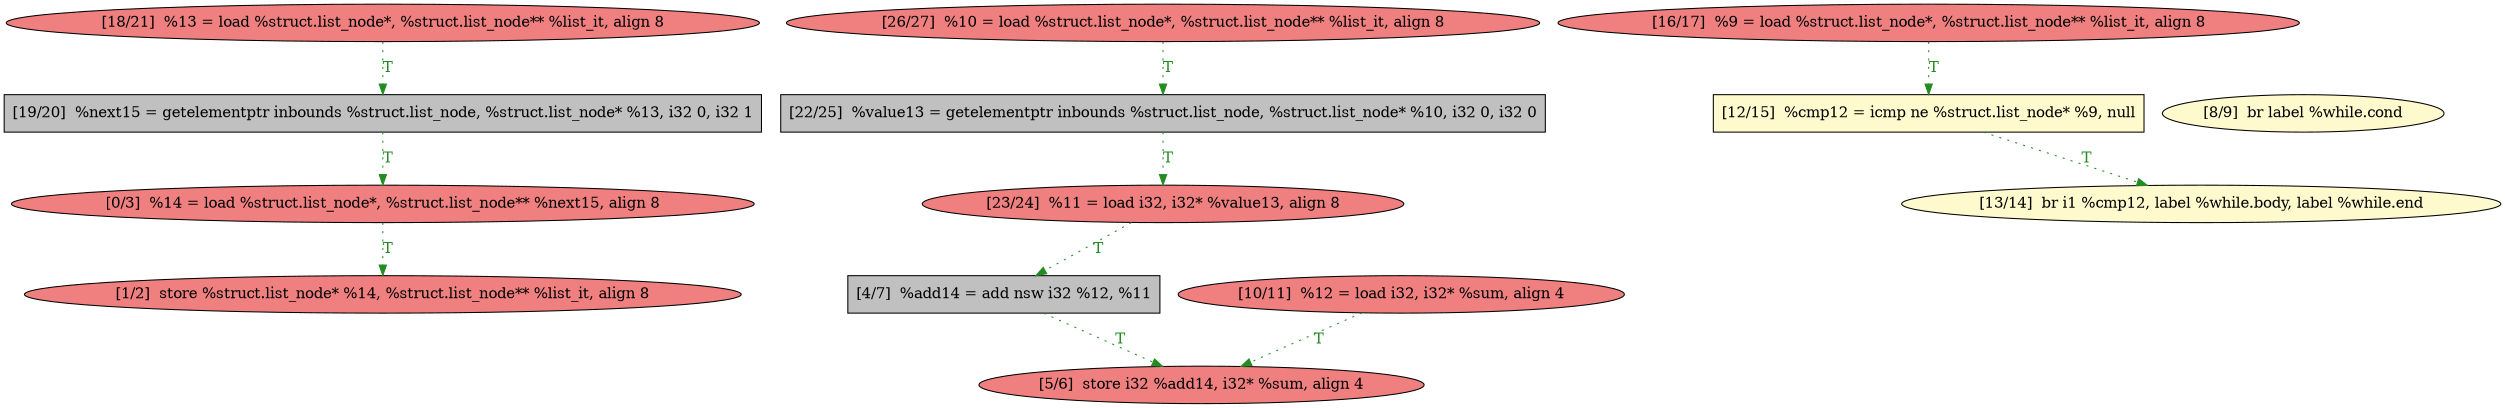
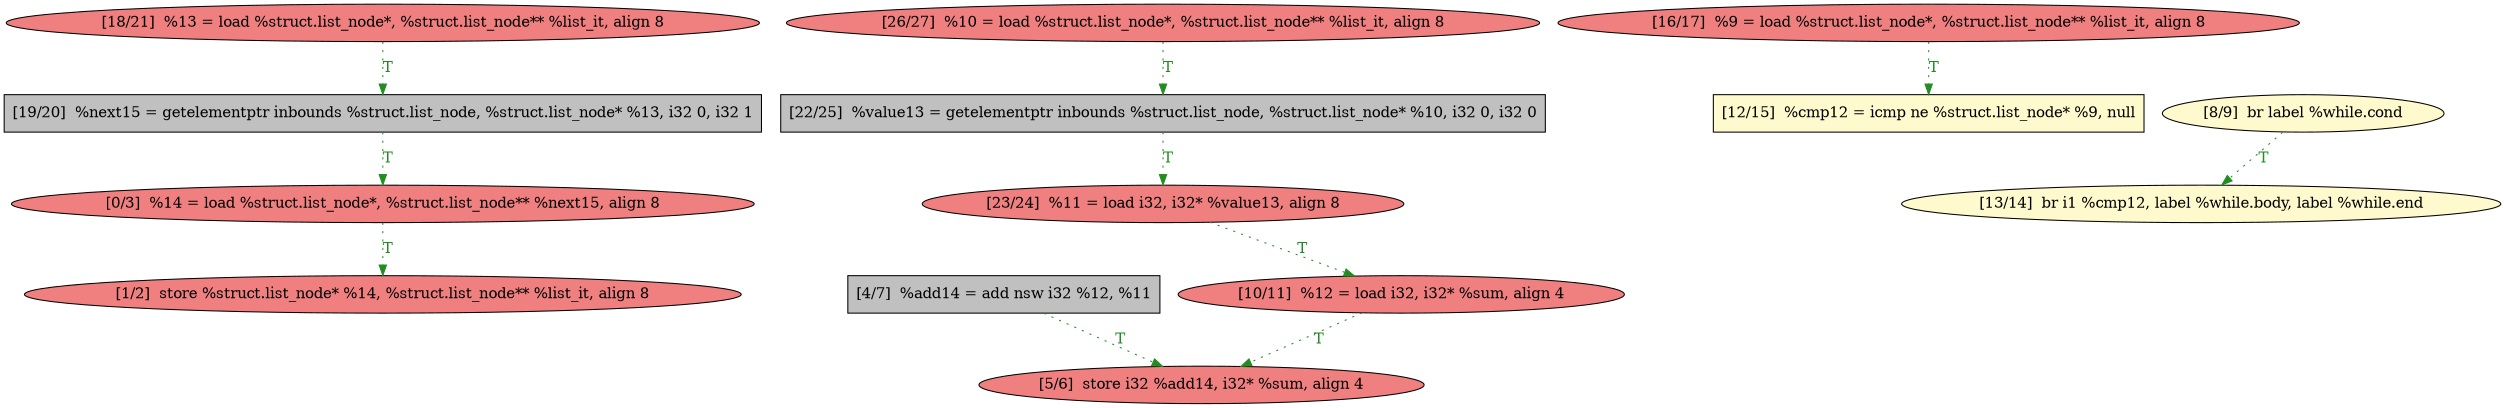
(2060, 157) -> (2256, 155)
(1088, 247) -> (1277, 247)
